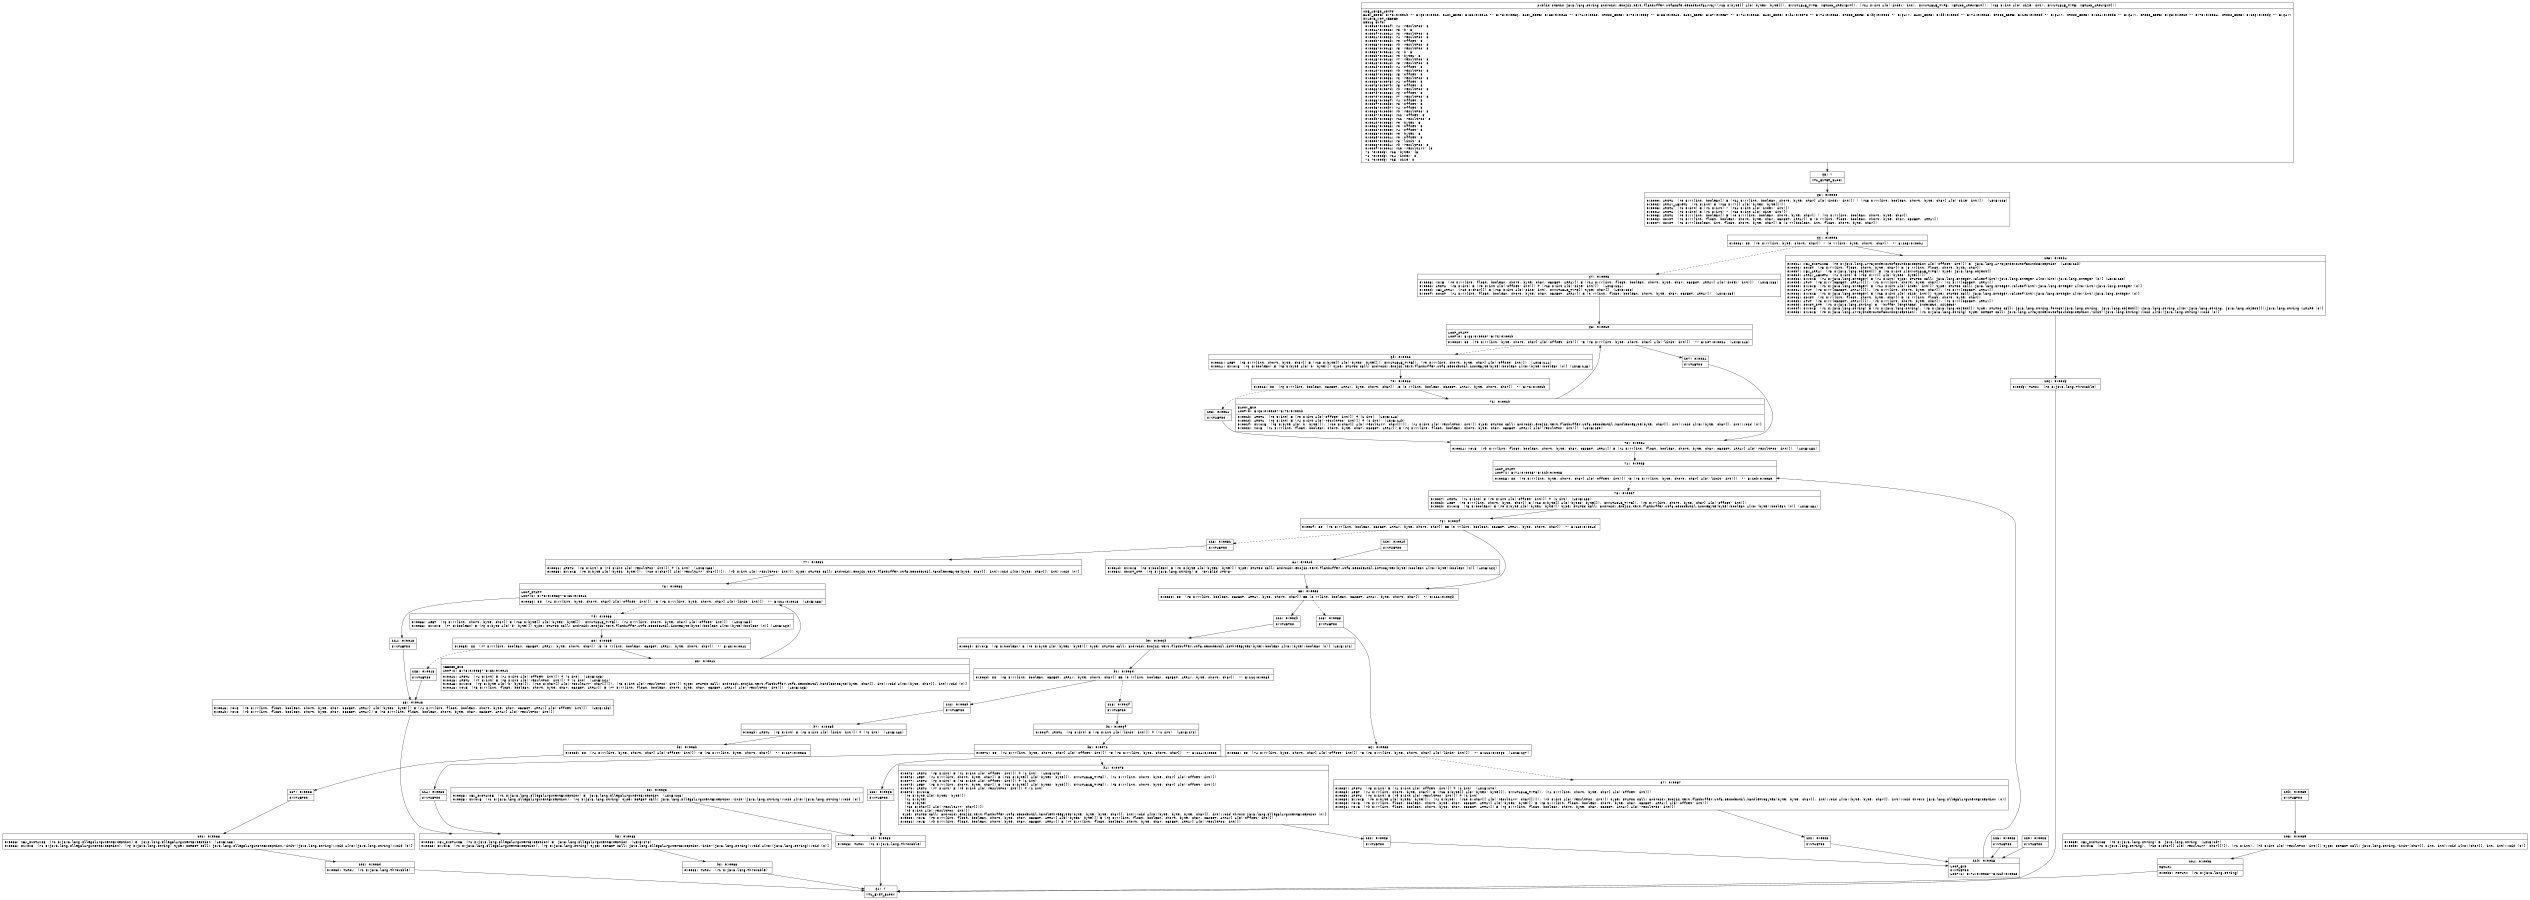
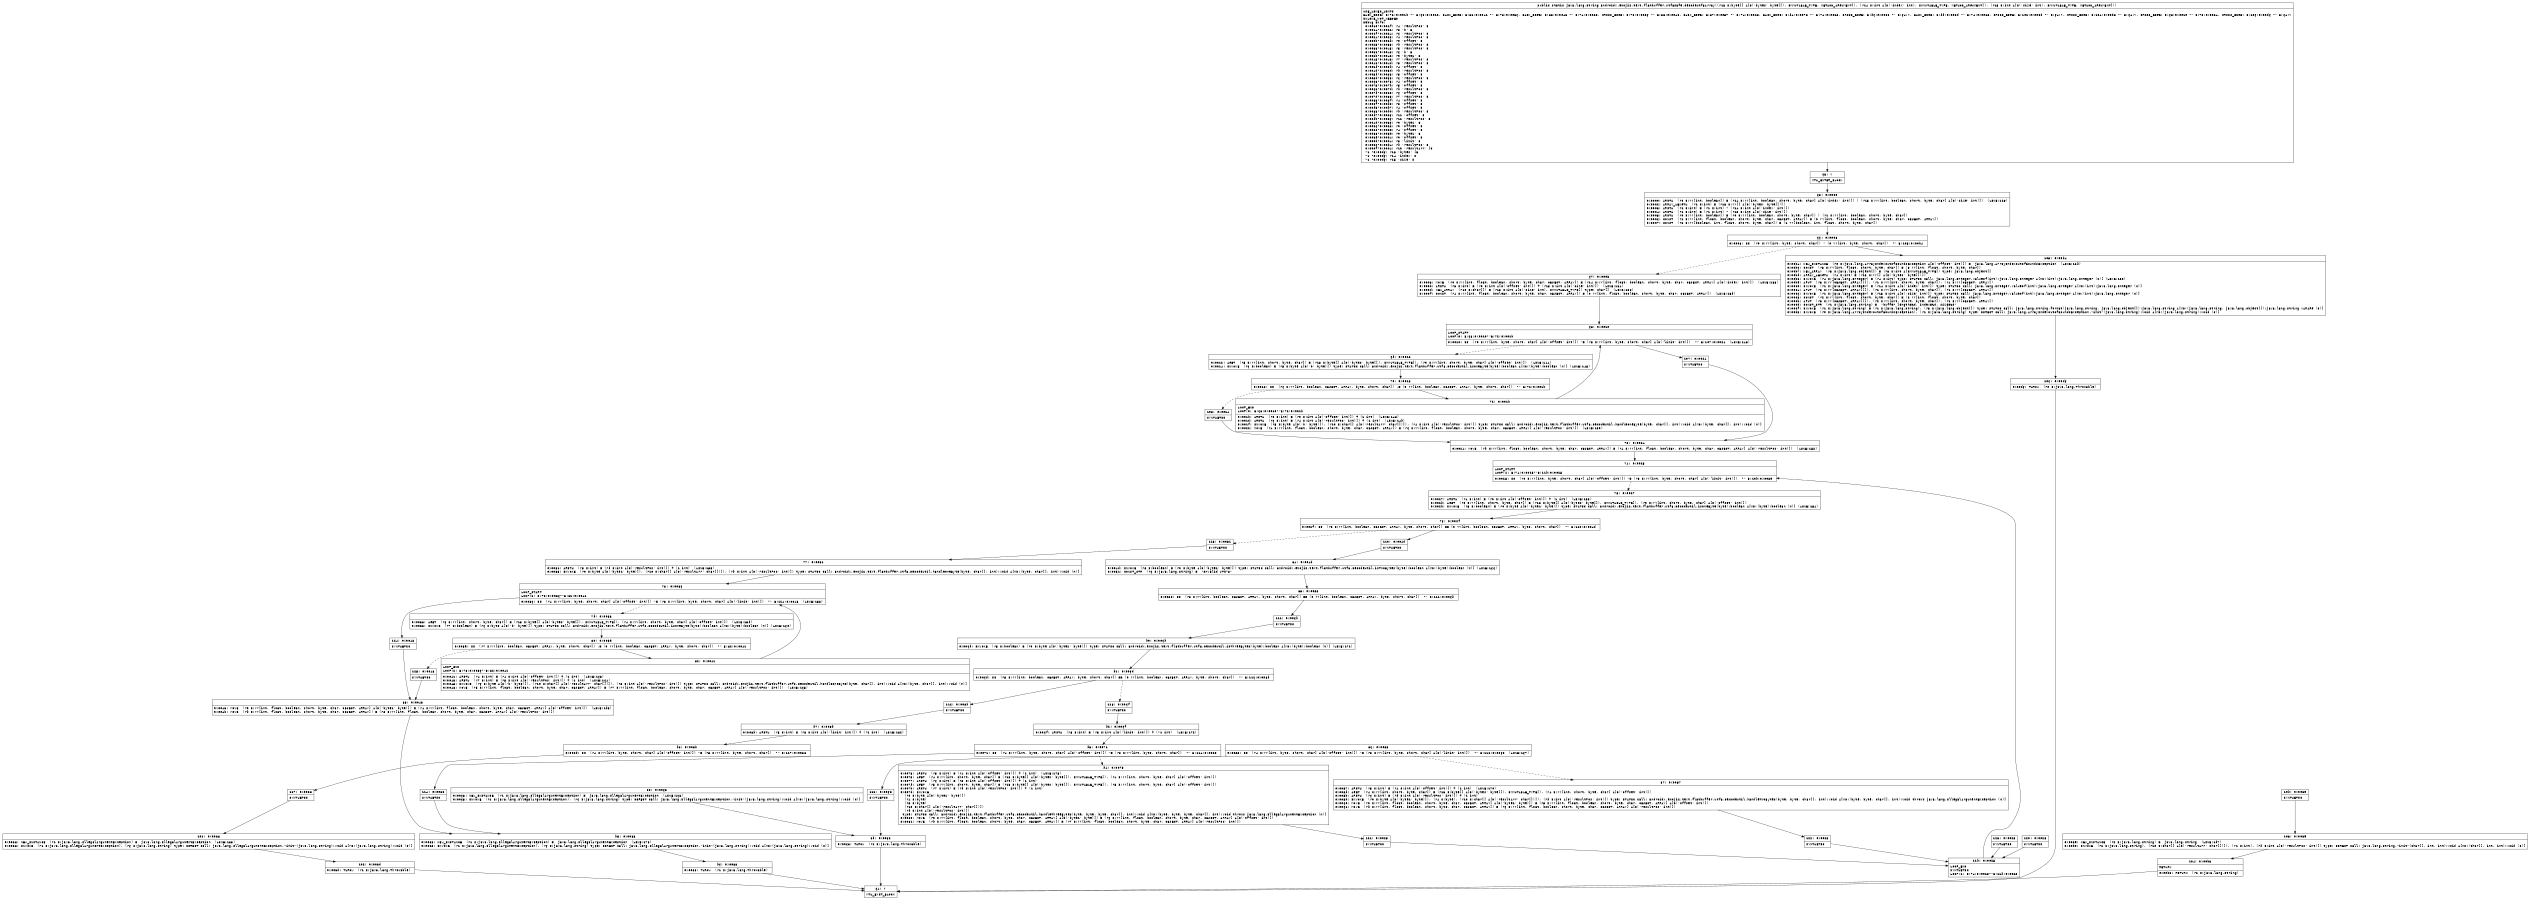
(1247, 407) -> (1246, 407)
(1499, 577) -> (1422, 535)
(1330, 621) -> none
(453, 667) -> (451, 667)
